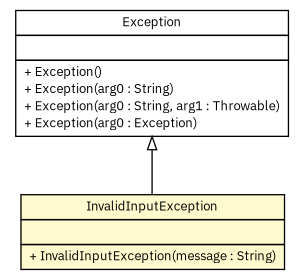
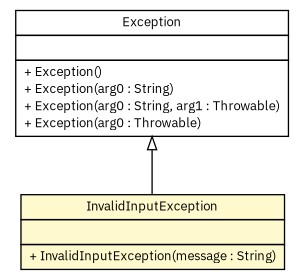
(111, 123) -> (113, 123)
